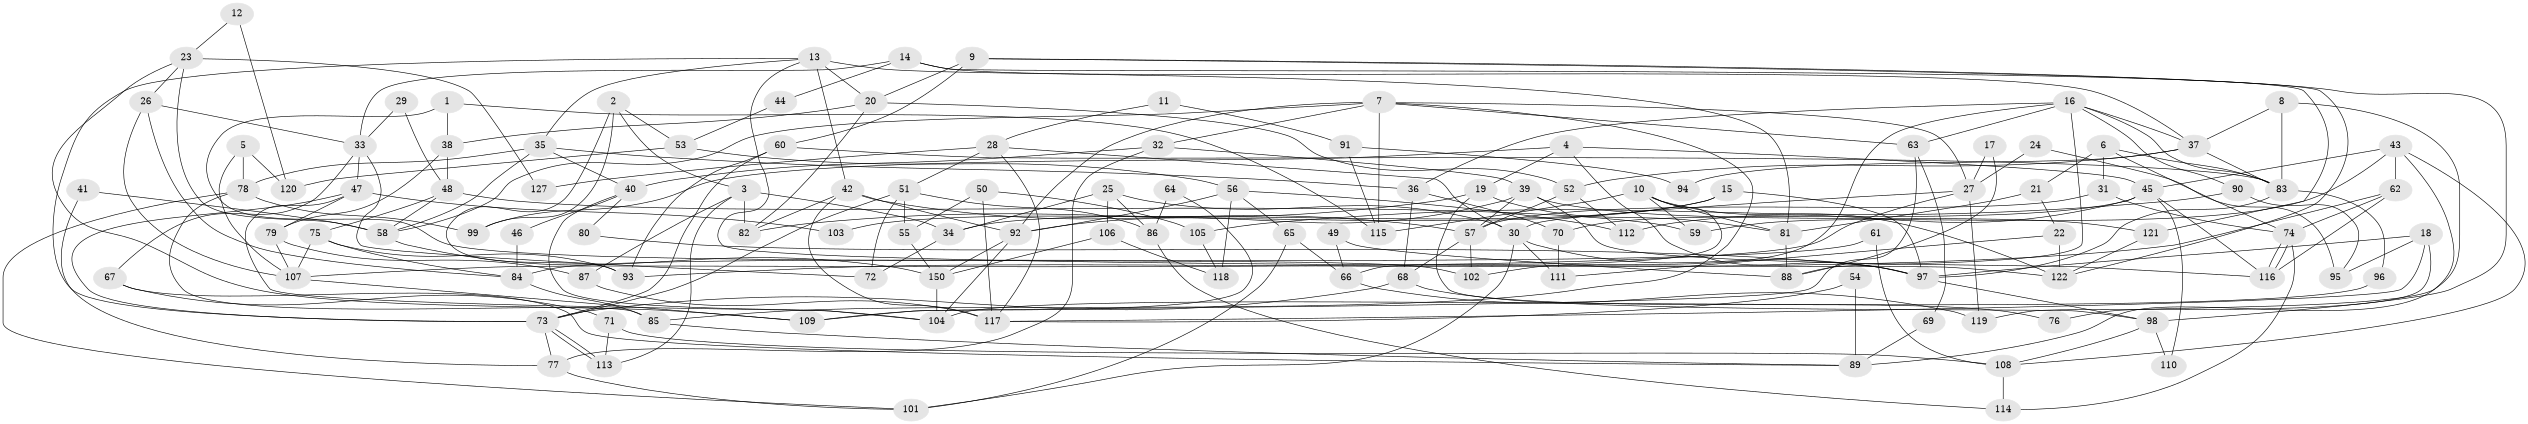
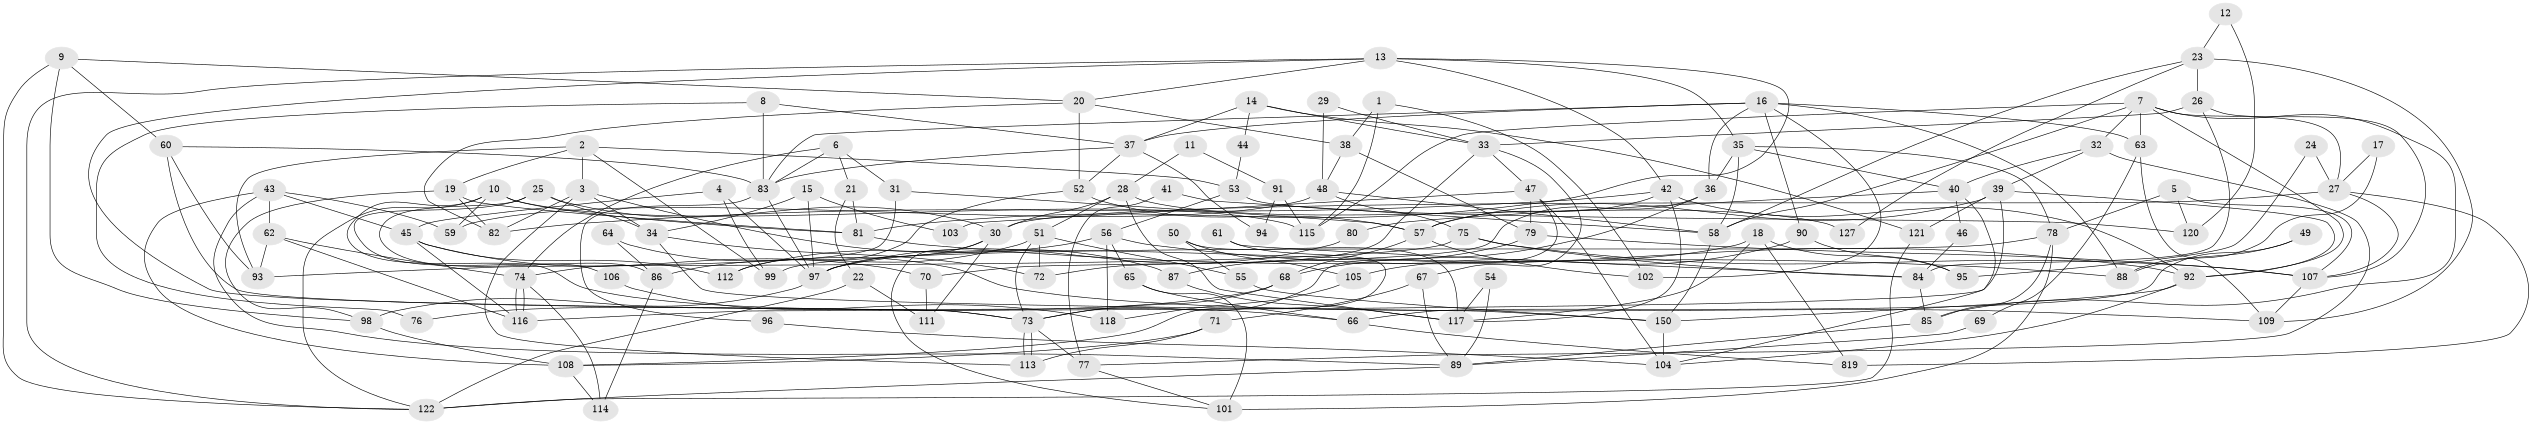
(1524, 168) -> (514, 165)
(1022, 256) -> (1143, 307)
(1979, 322) -> (1850, 366)
(2169, 366) -> none
none -> (942, 384)
